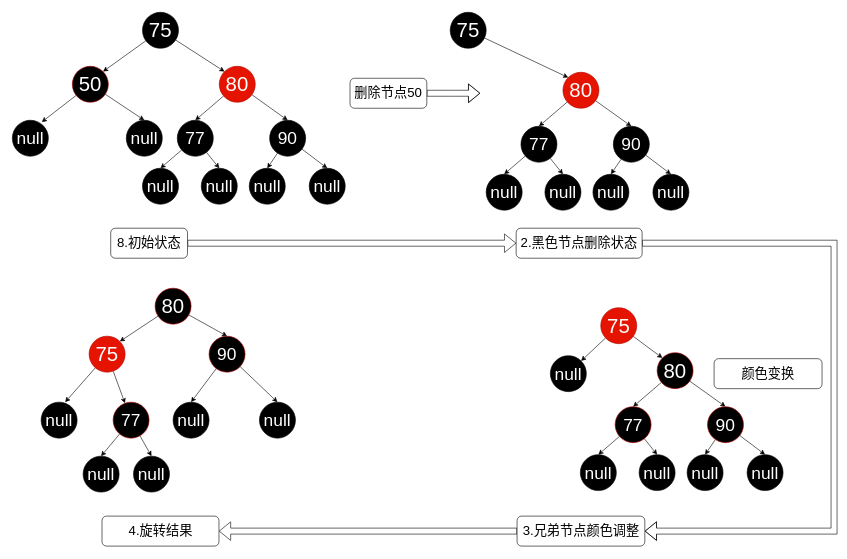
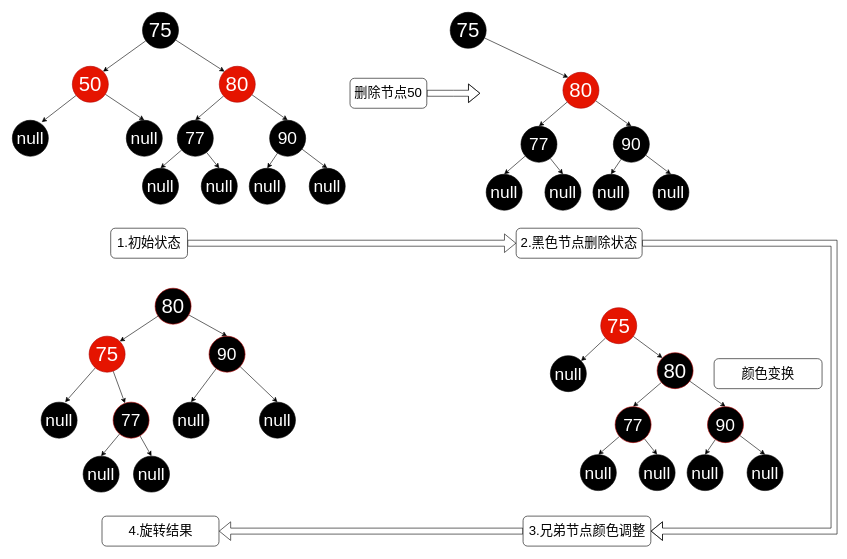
(90, 84) -> (90, 84)
(149, 243) -> (149, 243)
(581, 531) -> (587, 531)
